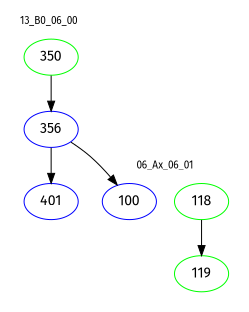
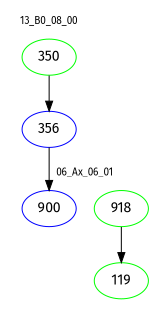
(49, 22) -> (49, 22)
(51, 202) -> none
(129, 202) -> (49, 209)
(202, 202) -> (121, 209)
